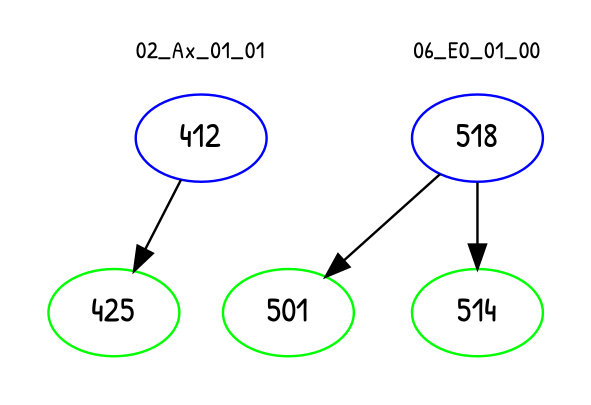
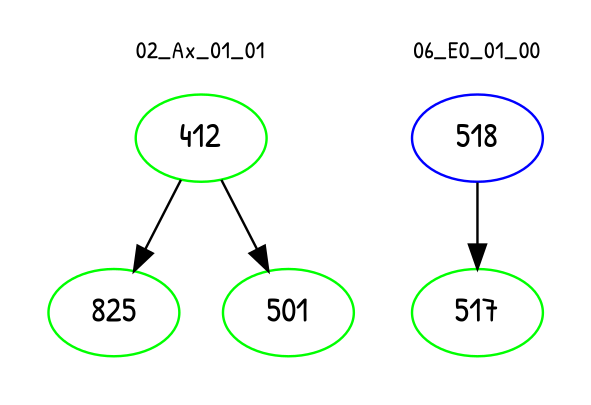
(201, 138) -> (201, 138)
(409, 202) -> (239, 215)
(114, 313) -> (114, 313)
(477, 313) -> (477, 313)
